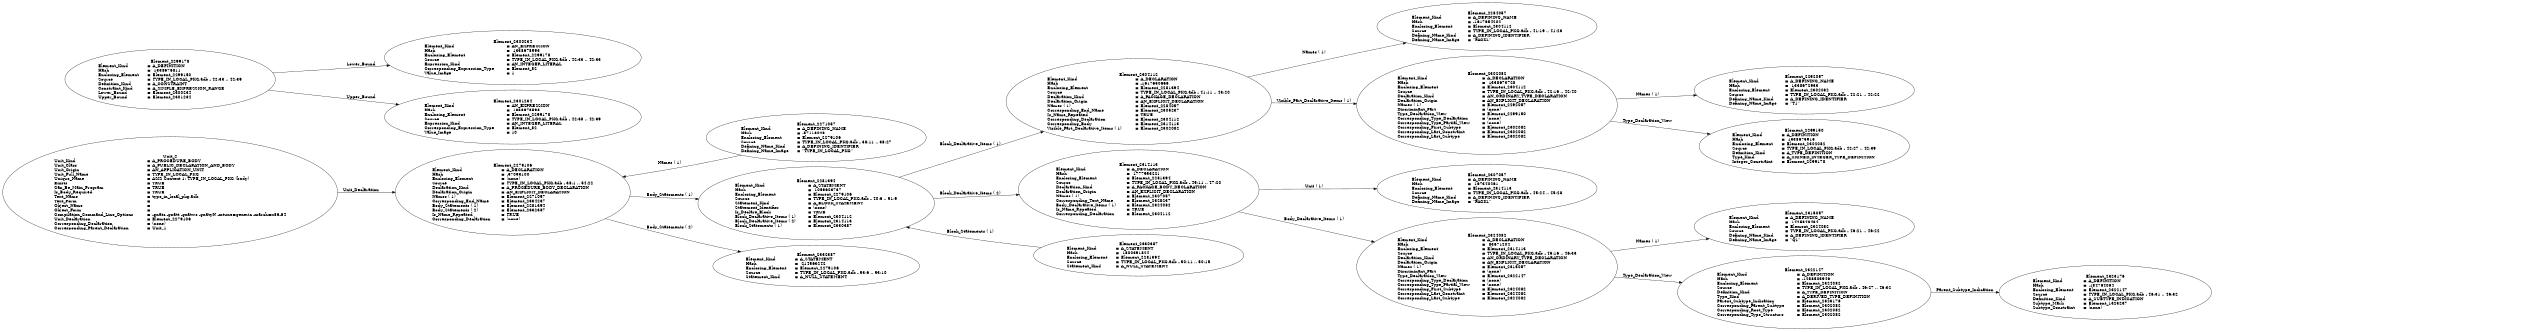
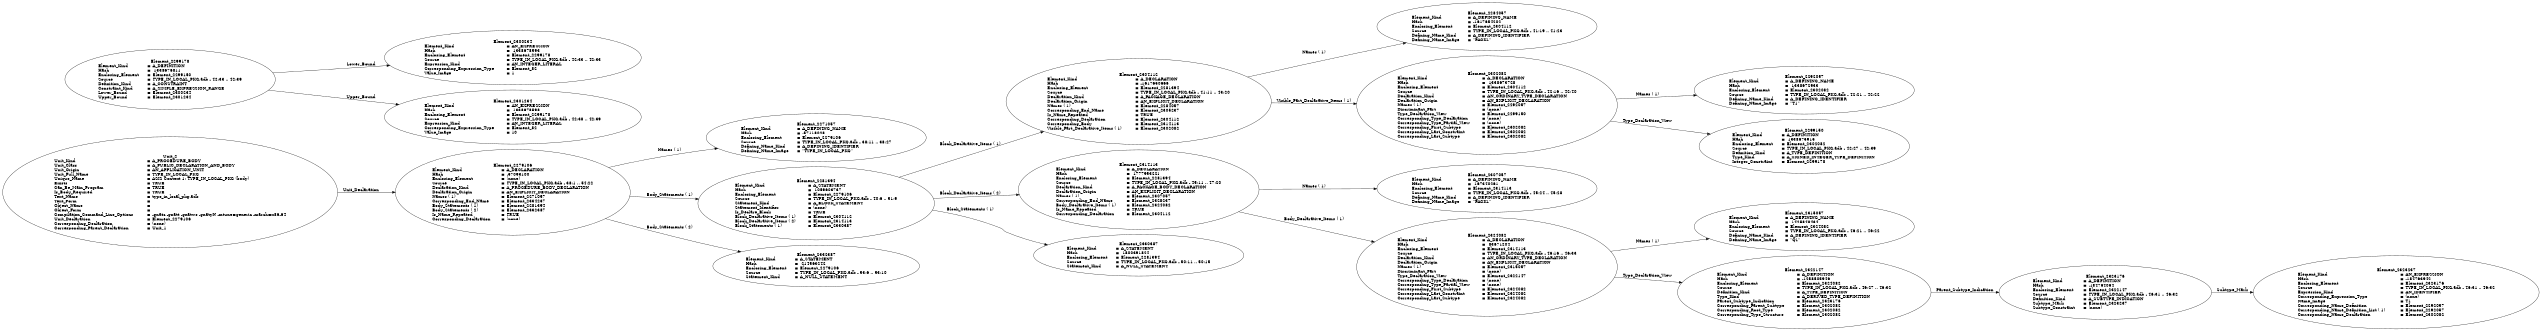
(684, 167) -> (661, 157)
(1314, 186) -> (1314, 186)
(1089, 201) -> (1088, 201)
(975, 239) -> (990, 224)
none -> (2396, 292)
(2108, 303) -> (2108, 303)
